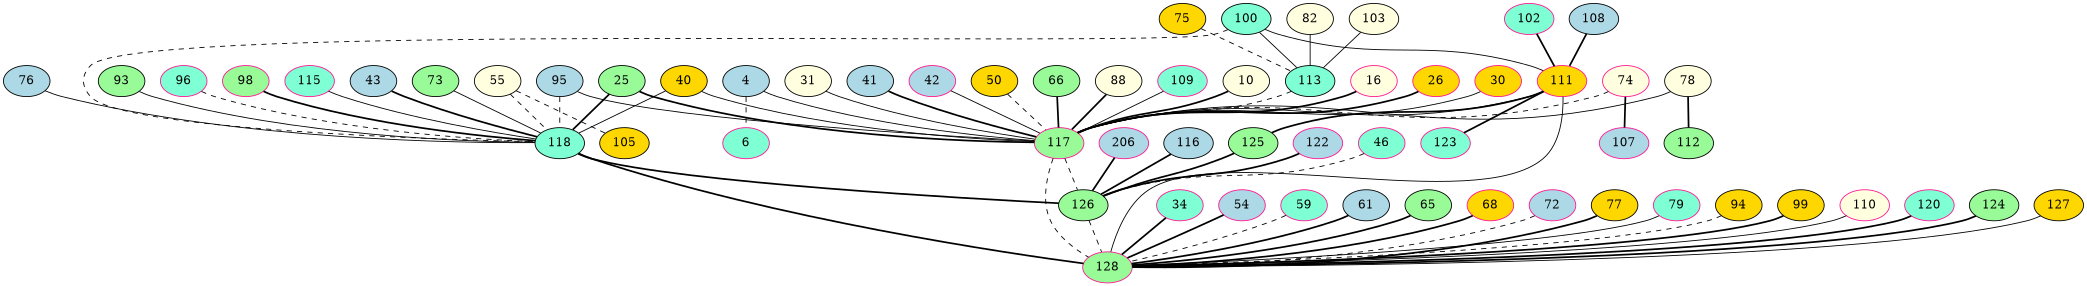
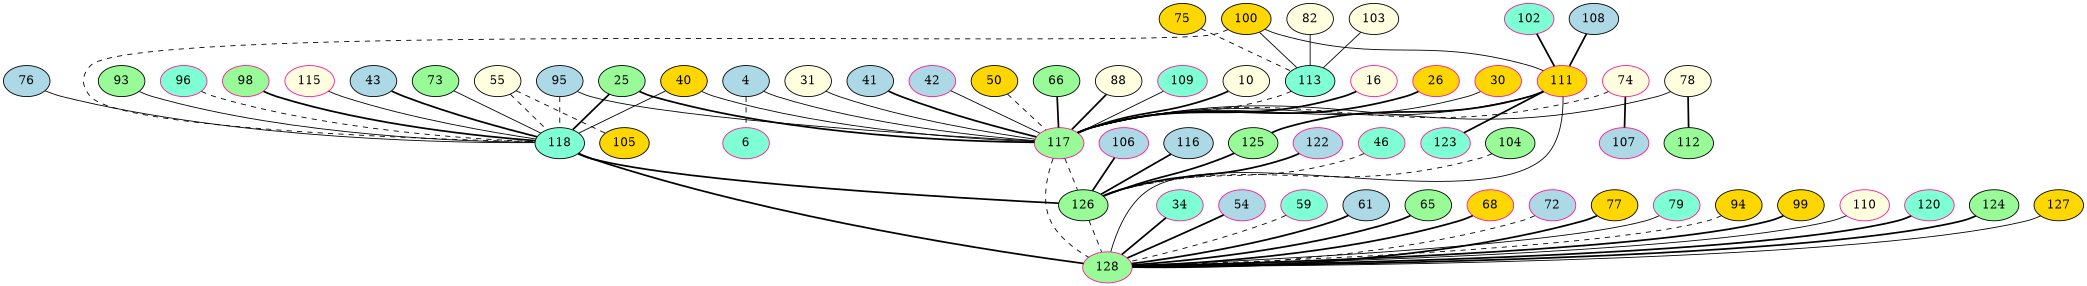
(1246, 19) -> (1246, 19)
(310, 81) -> (310, 81)
(1124, 143) -> (1124, 143)
none -> (1510, 143)
